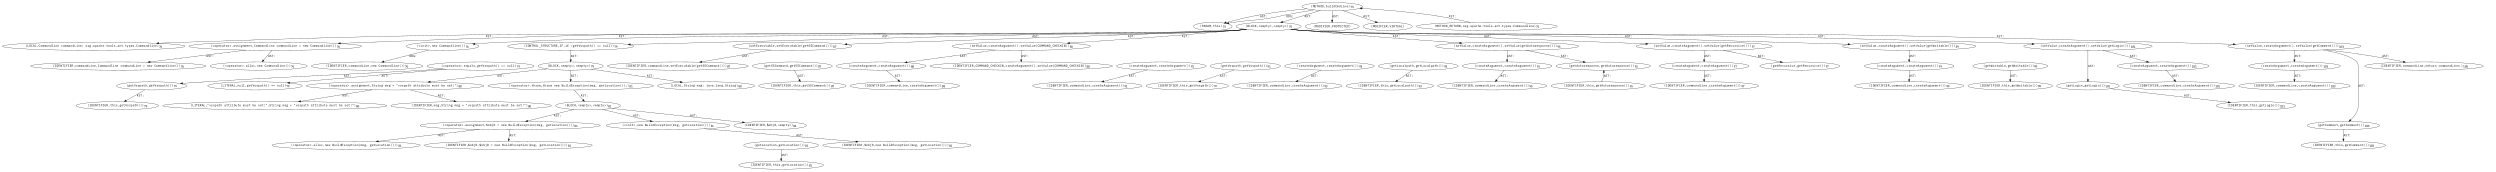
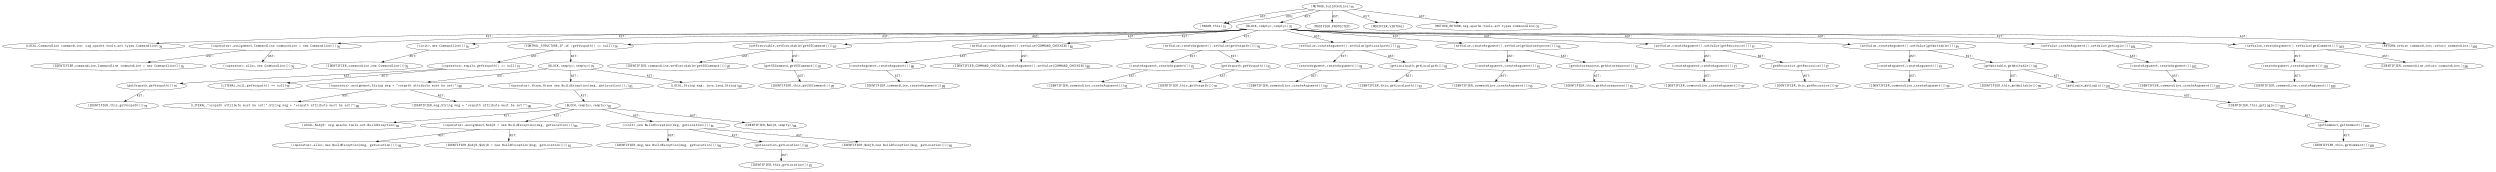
(1417, 13) -> (1405, 16)
none -> (1211, 46)
none -> (1349, 46)
none -> (2429, 46)
none -> (792, 55)
(414, 56) -> (414, 56)
none -> (527, 56)
none -> (1959, 56)
(2088, 65) -> (2048, 76)
(2358, 74) -> (2299, 115)
(1603, 77) -> (1594, 74)
none -> (1807, 86)
none -> (350, 126)
none -> (724, 135)
none -> (668, 145)
